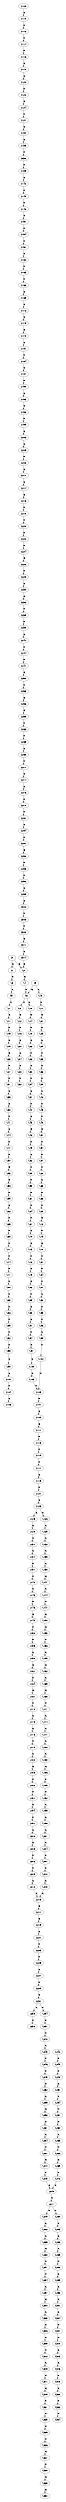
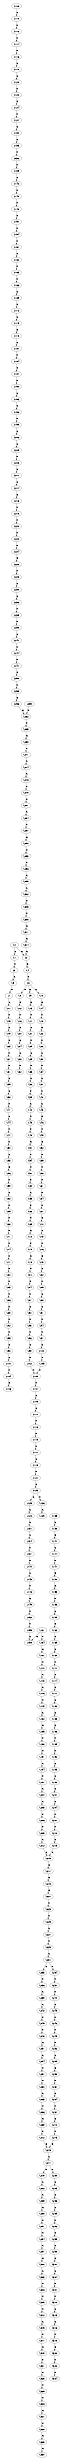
(24, 710) -> (21, 710)
(31, 989) -> (29, 989)
(45, 1544) -> none
(32, 1664) -> (36, 1636)
none -> (42, 1998)
